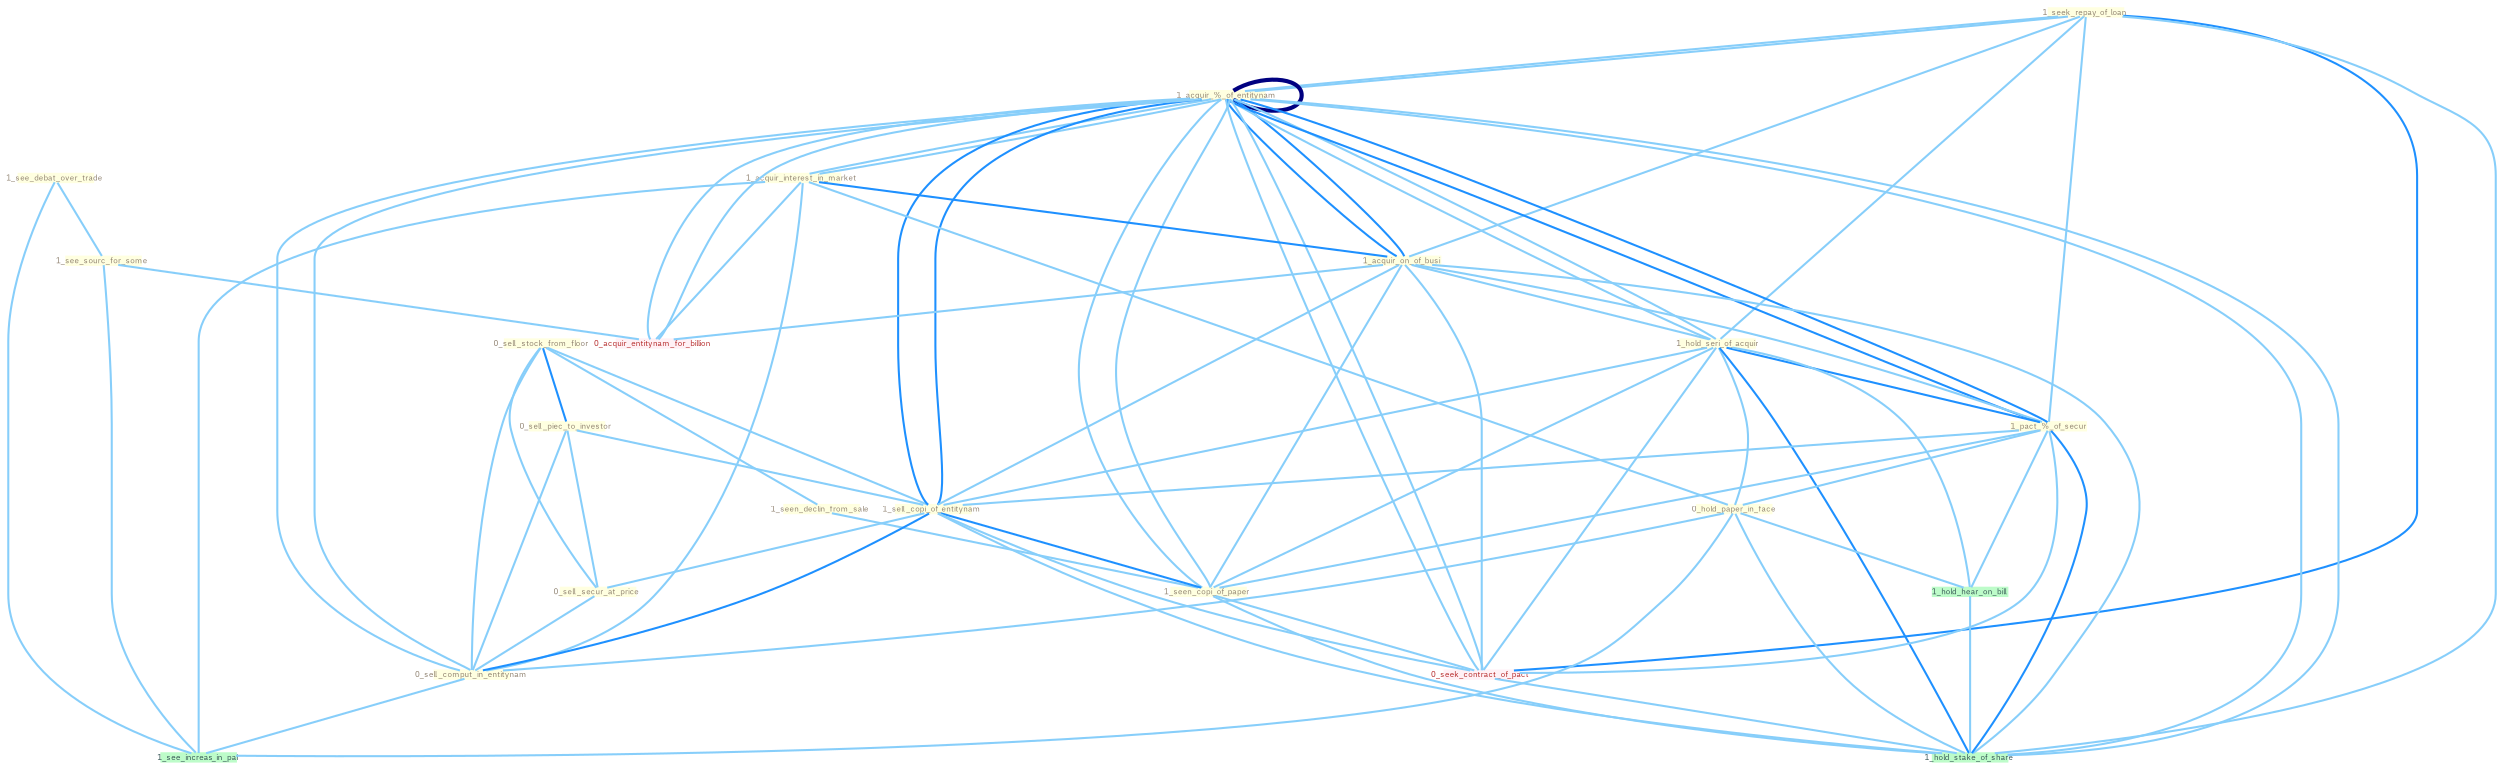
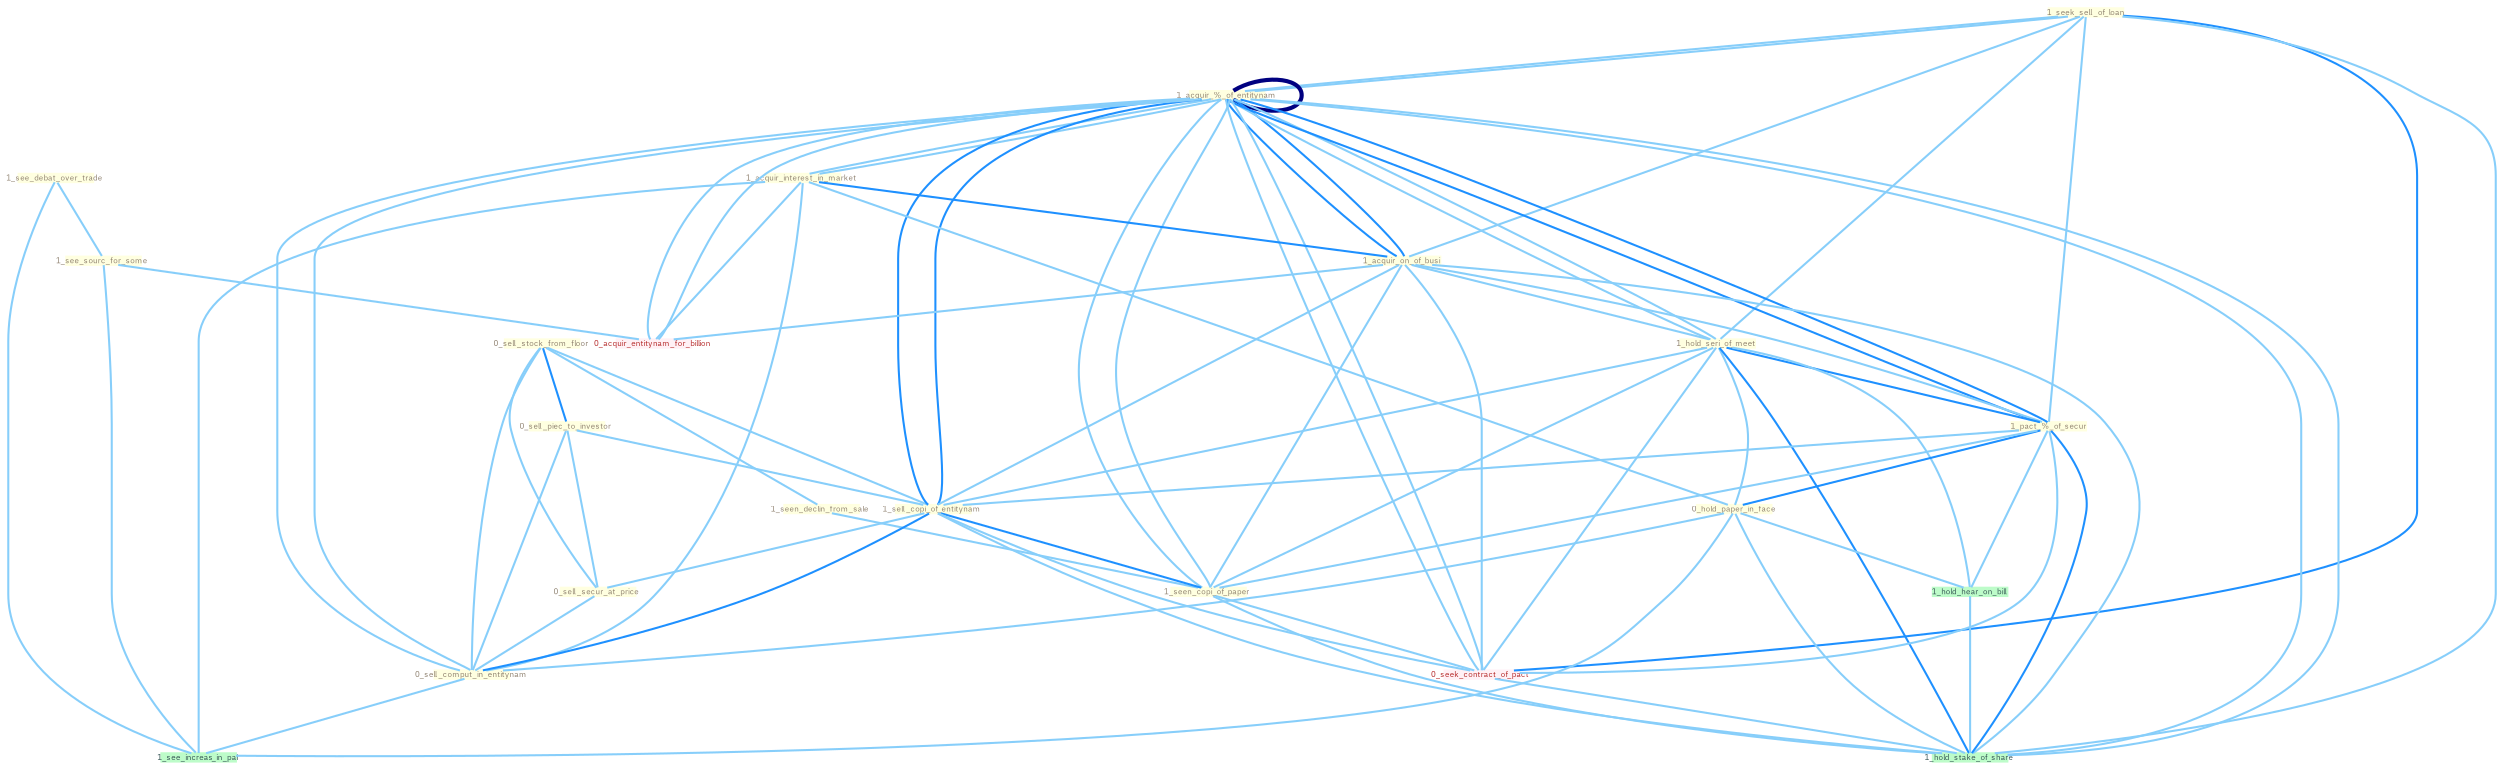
(2086, 12) -> (2086, 12)
(1718, 344) -> (1718, 344)
(1892, 468) -> (1892, 468)
